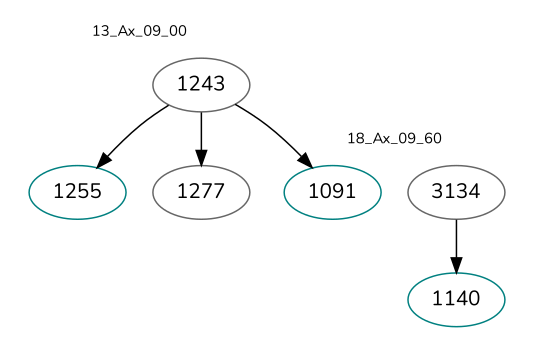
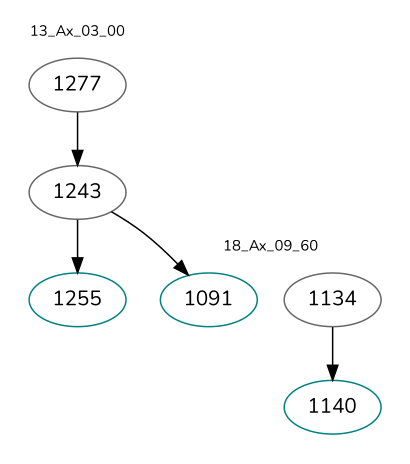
(139, 32) -> (78, 32)
(201, 131) -> (78, 131)
(456, 192) -> (333, 300)
